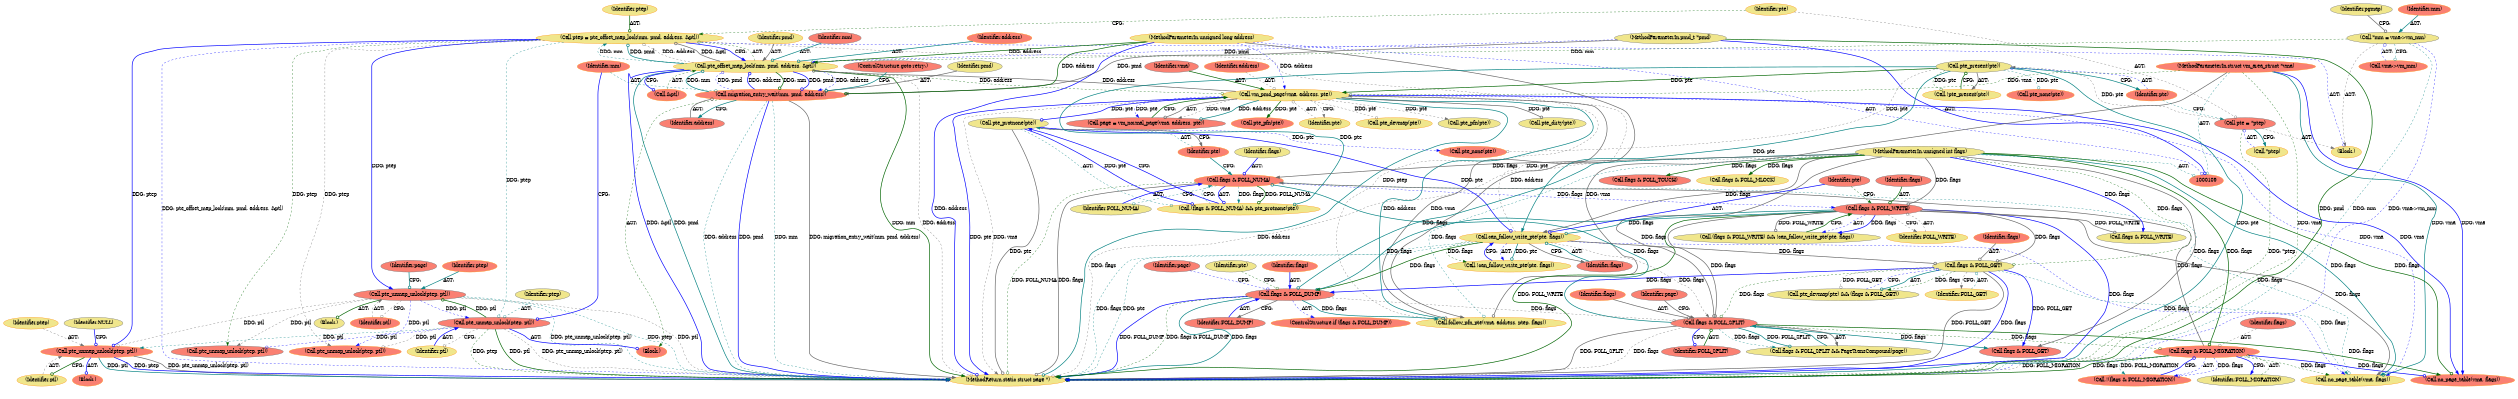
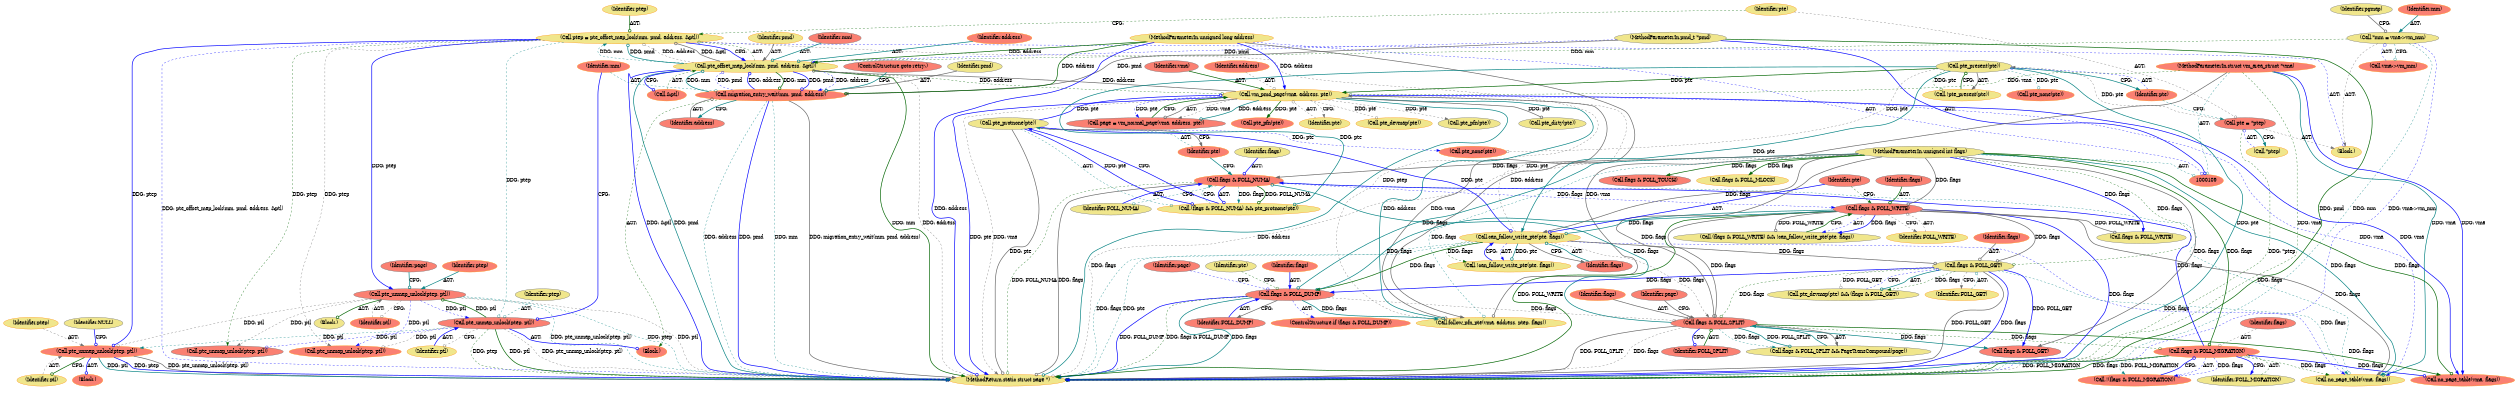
(1268, 57) -> (1268, 57)
(1116, 106) -> (1128, 99)
(1800, 195) -> (1800, 195)
